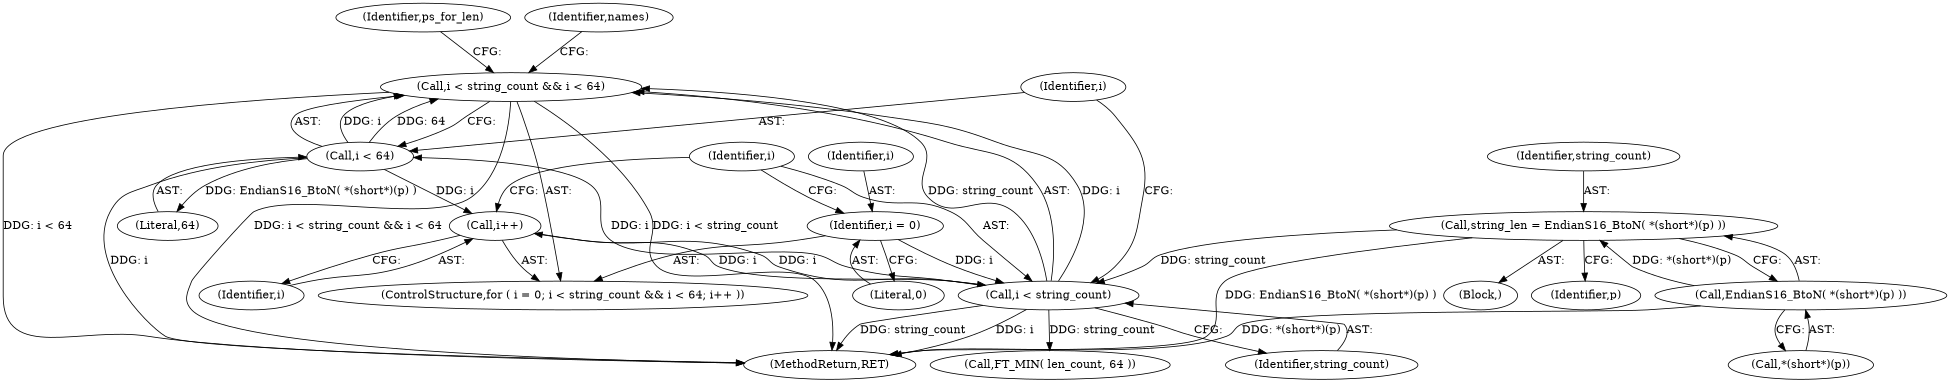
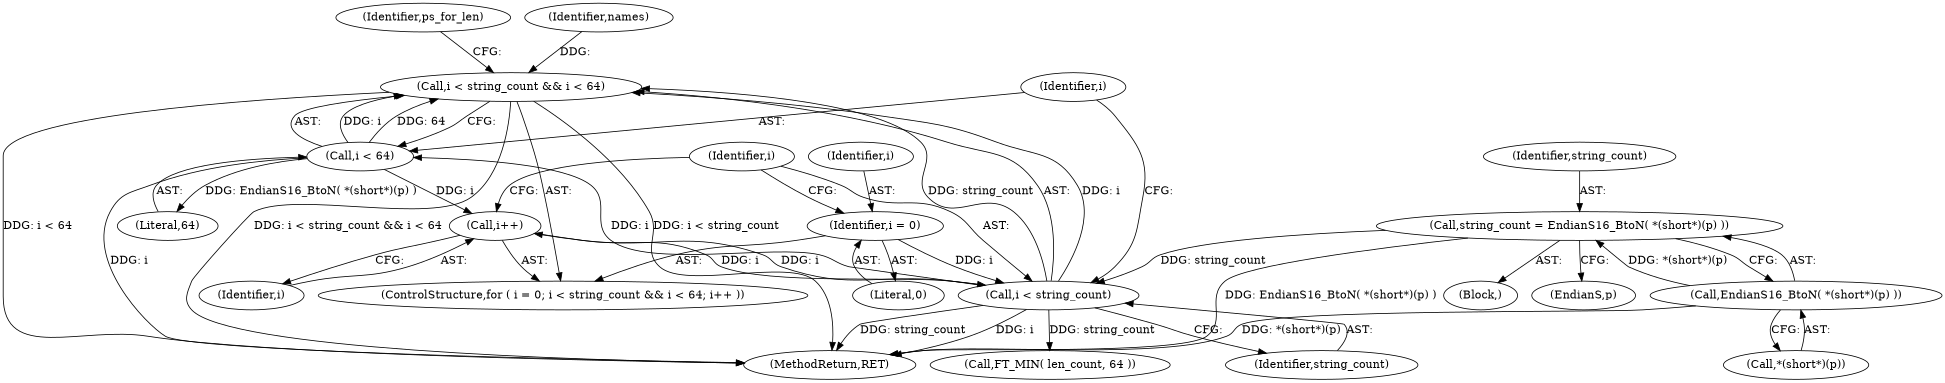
(576, 52) -> (577, 52)
(1584, 226) -> (1580, 226)
(905, 261) -> (906, 261)
(1586, 295) -> (1584, 295)
